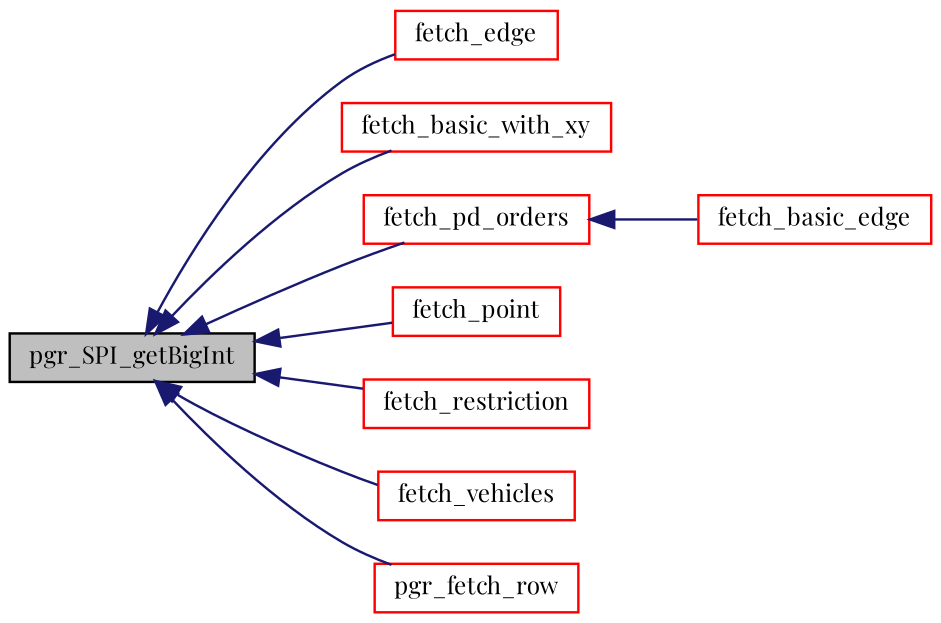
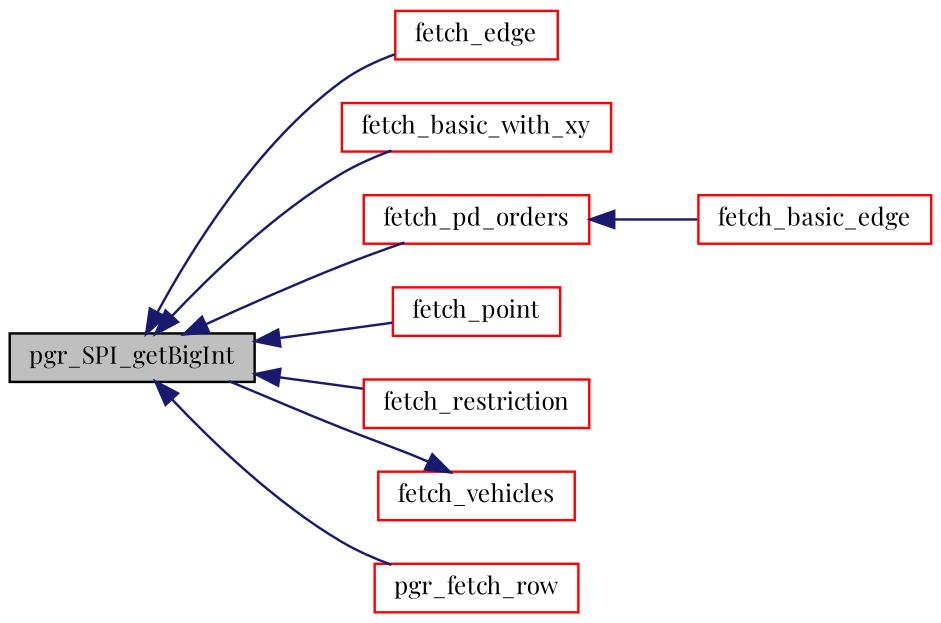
(276, 444) -> (328, 423)
